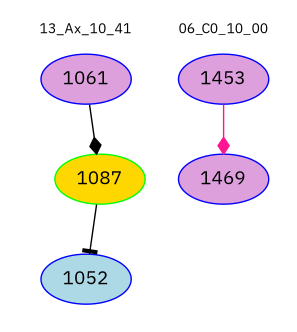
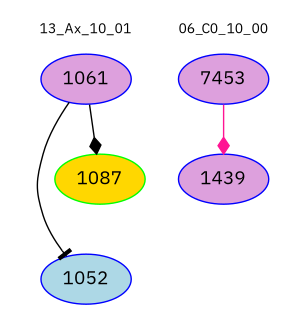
(86, 30) -> (86, 30)
(224, 79) -> (224, 79)
(224, 179) -> (224, 179)
(94, 226) -> (38, 176)
